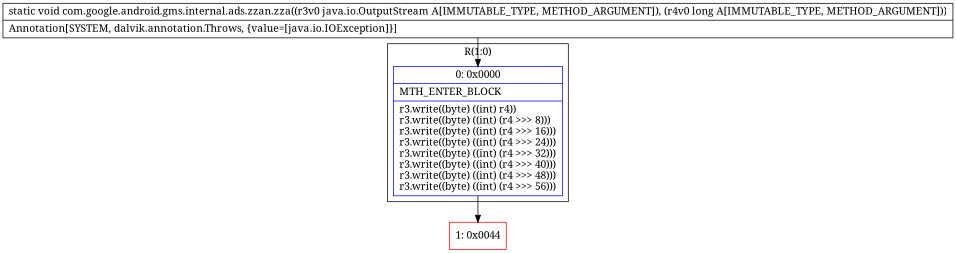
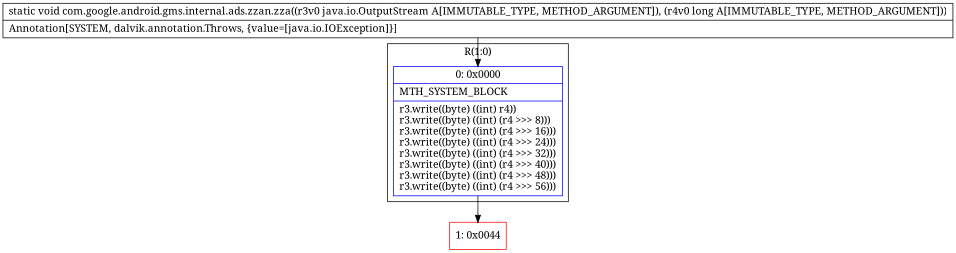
(450, 92) -> (454, 92)
